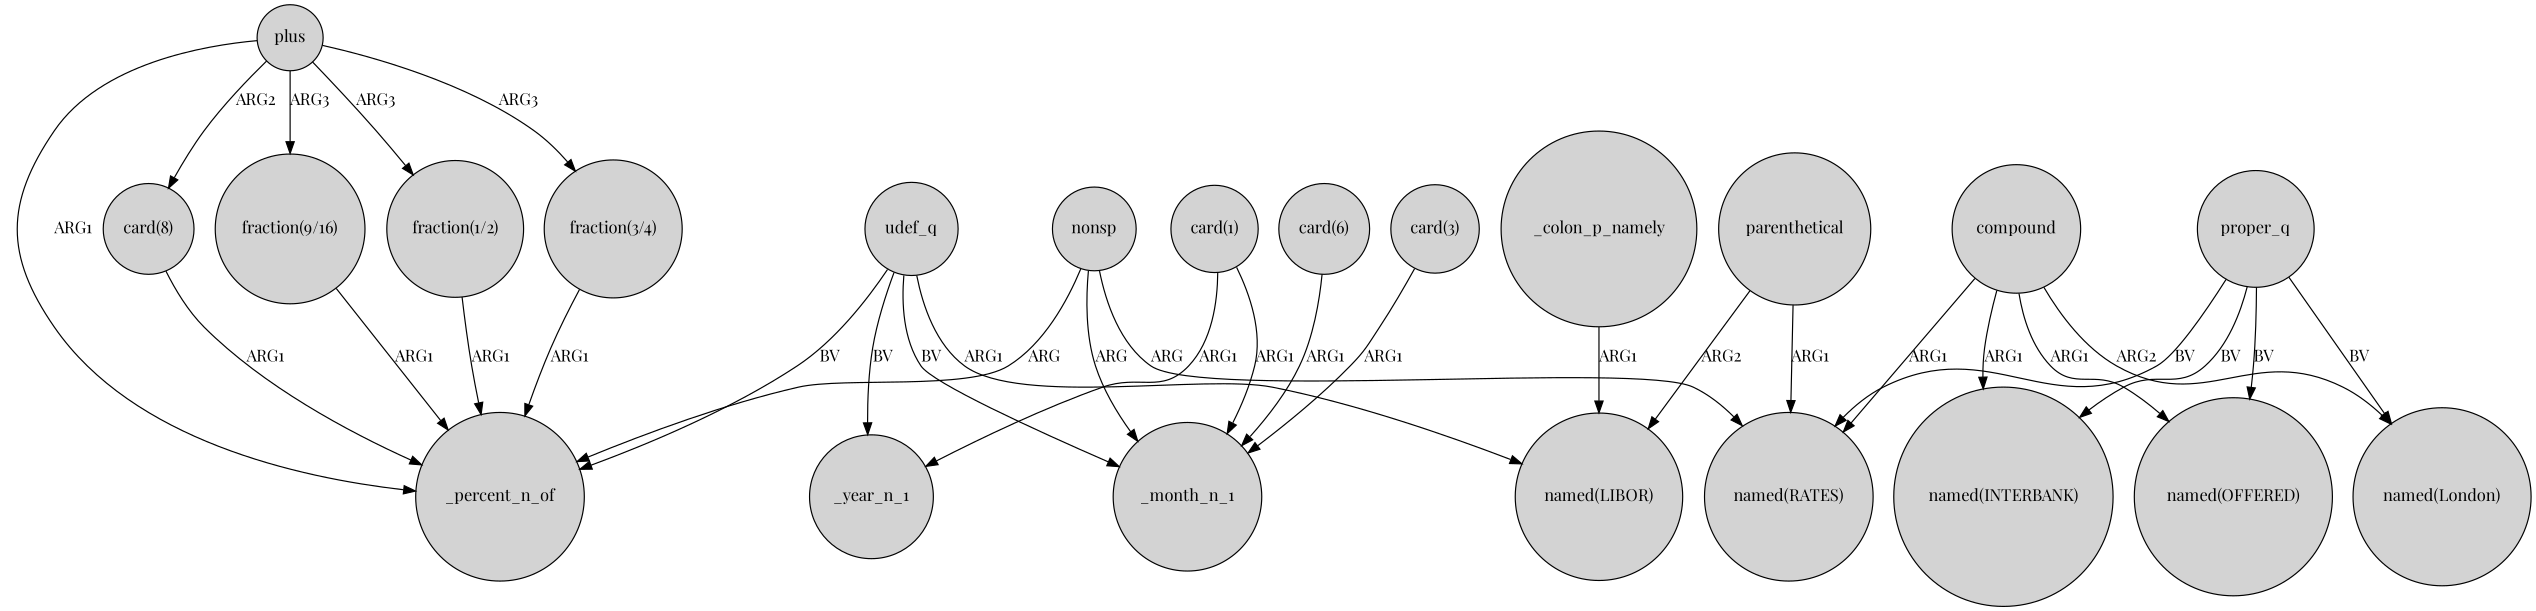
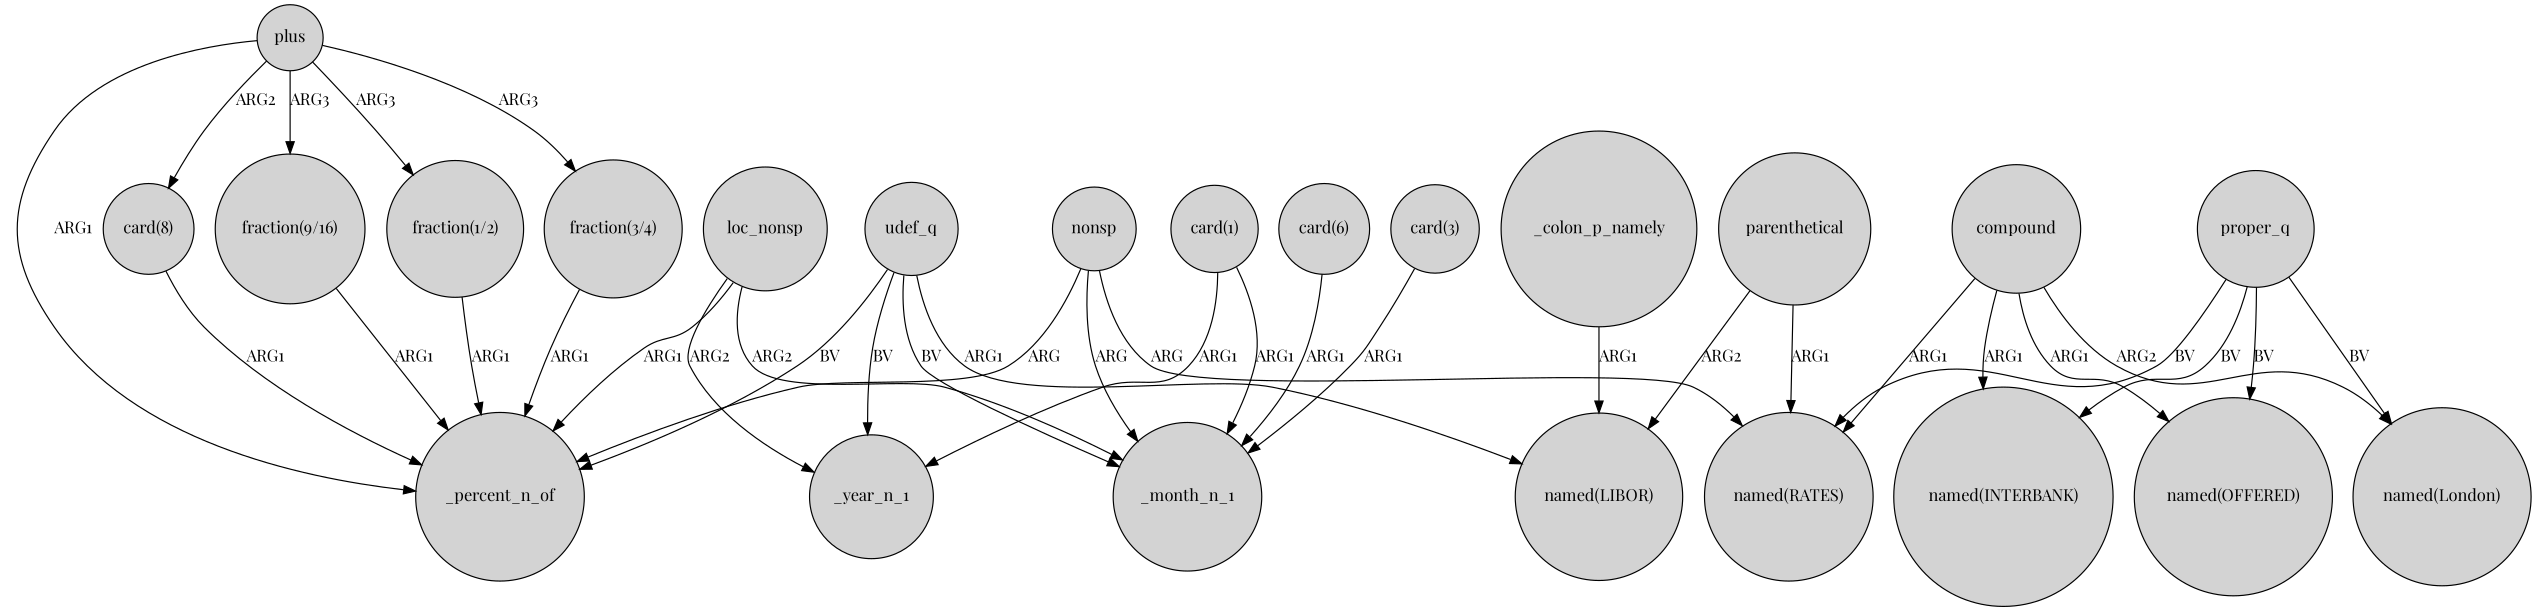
none -> (765, 229)
